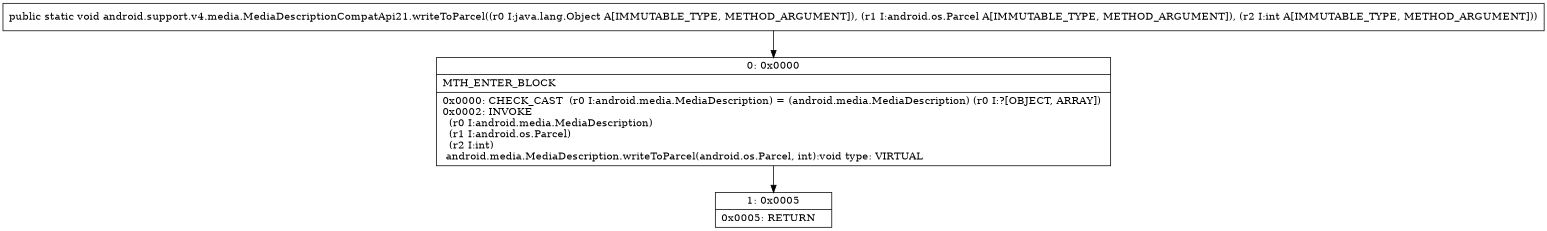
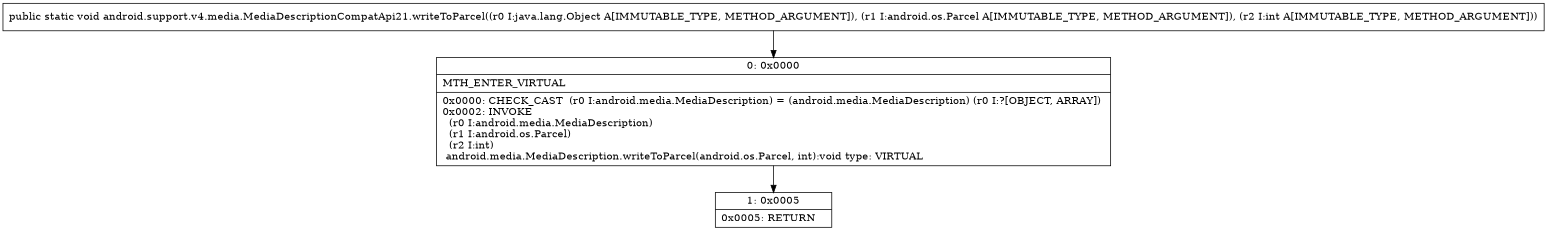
(500, 83) -> (504, 83)
